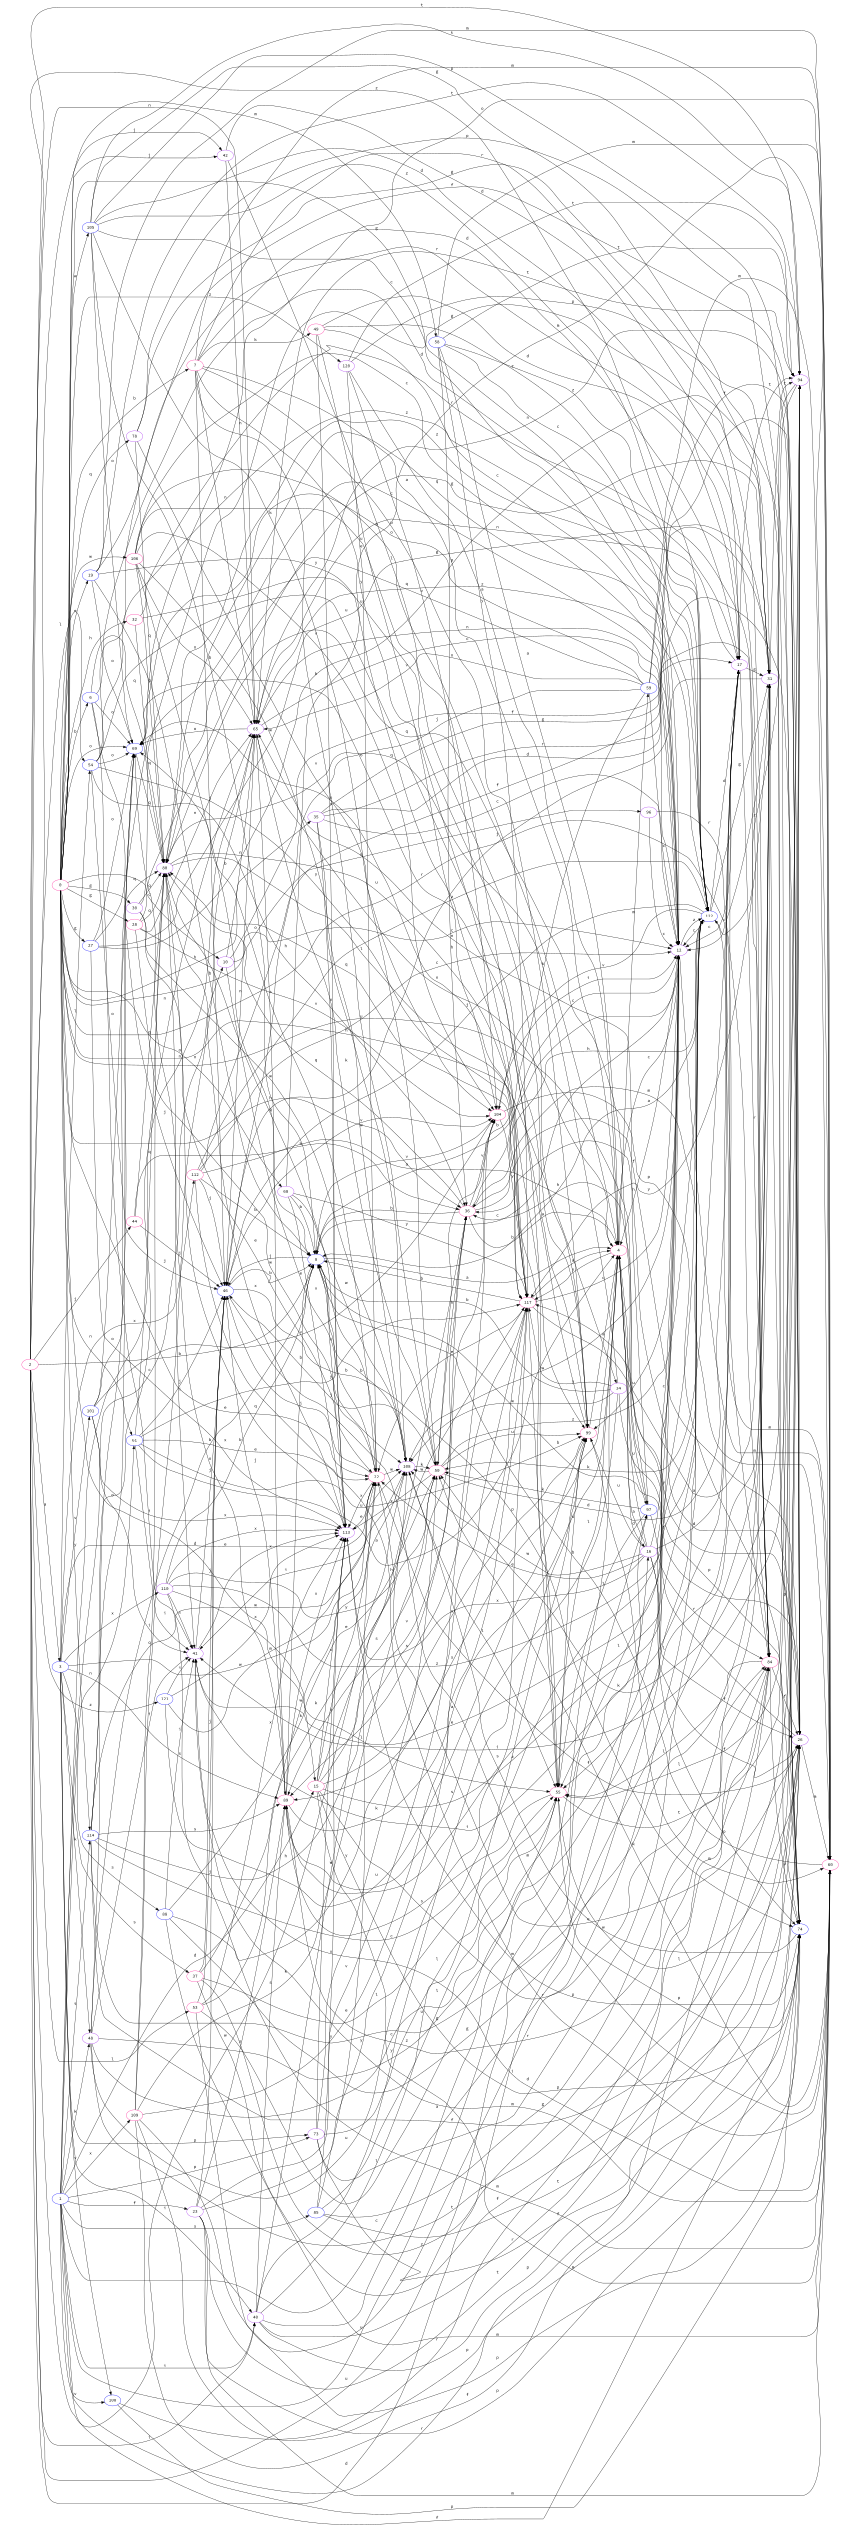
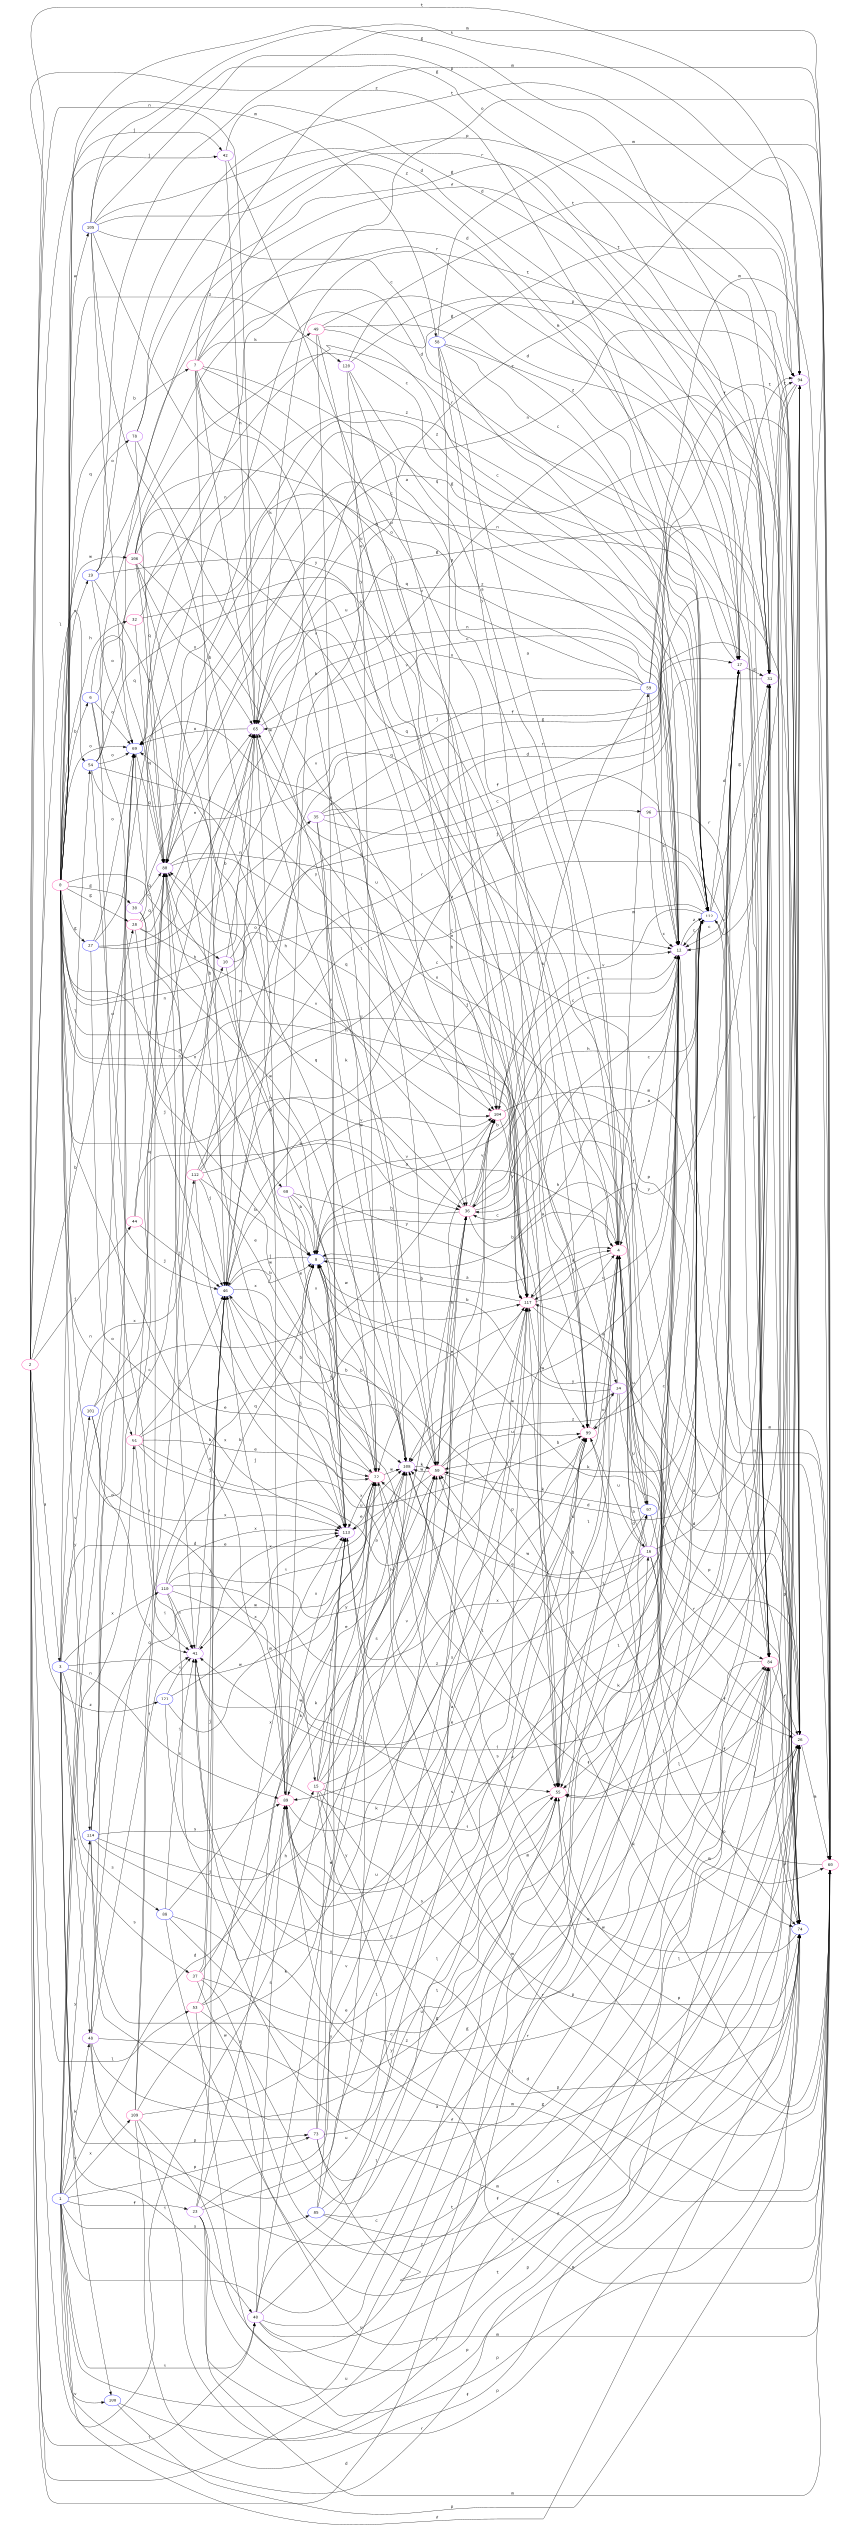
(249, 182) -> (256, 39)
(470, 934) -> (603, 1415)
(588, 978) -> (588, 978)
(122, 1136) -> none
(794, 1188) -> none
(195, 1354) -> (82, 1146)
(135, 1440) -> (135, 1440)
(451, 1572) -> none
(75, 2004) -> (75, 2004)
